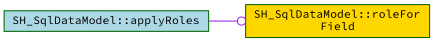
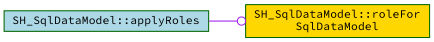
(338, 21) -> (338, 21)
